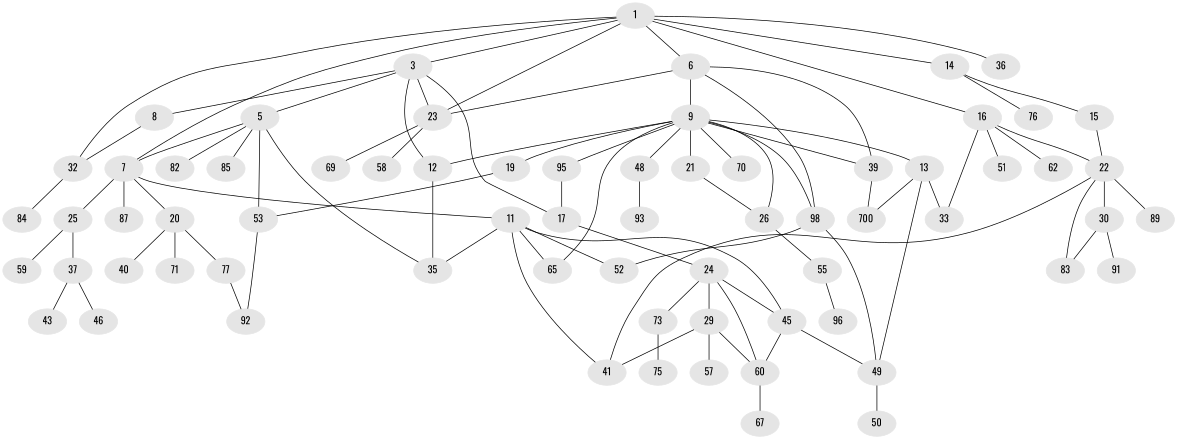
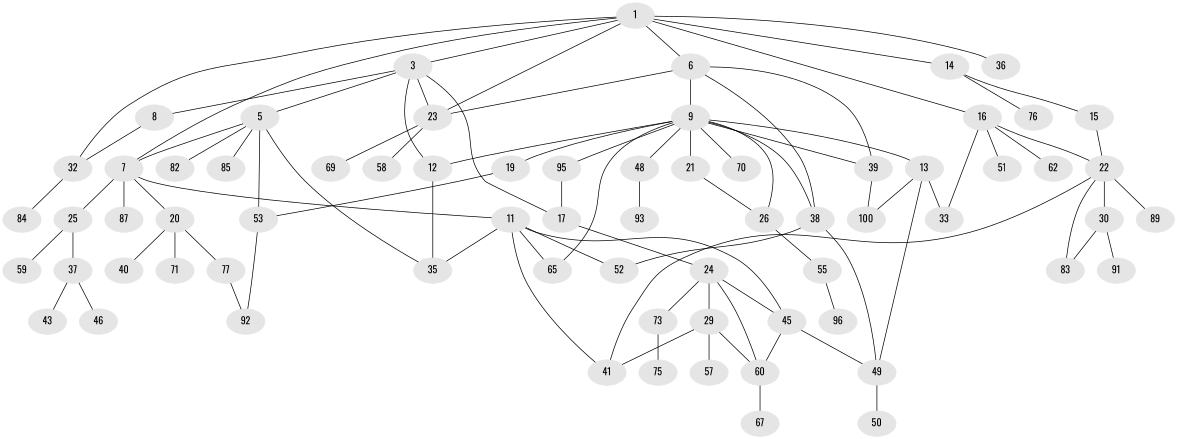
(815, 220) -> (815, 220)
(866, 220) -> (866, 220)
